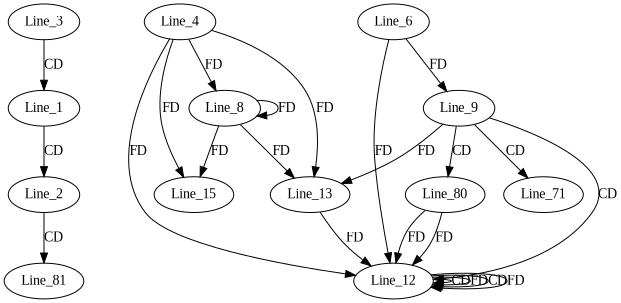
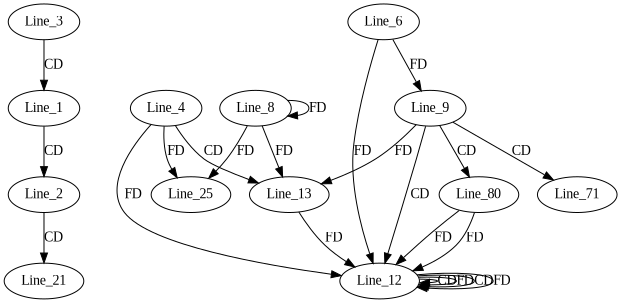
(200, 61) -> none
(325, 108) -> (213, 151)
(194, 195) -> (191, 195)
(44, 281) -> (44, 281)
